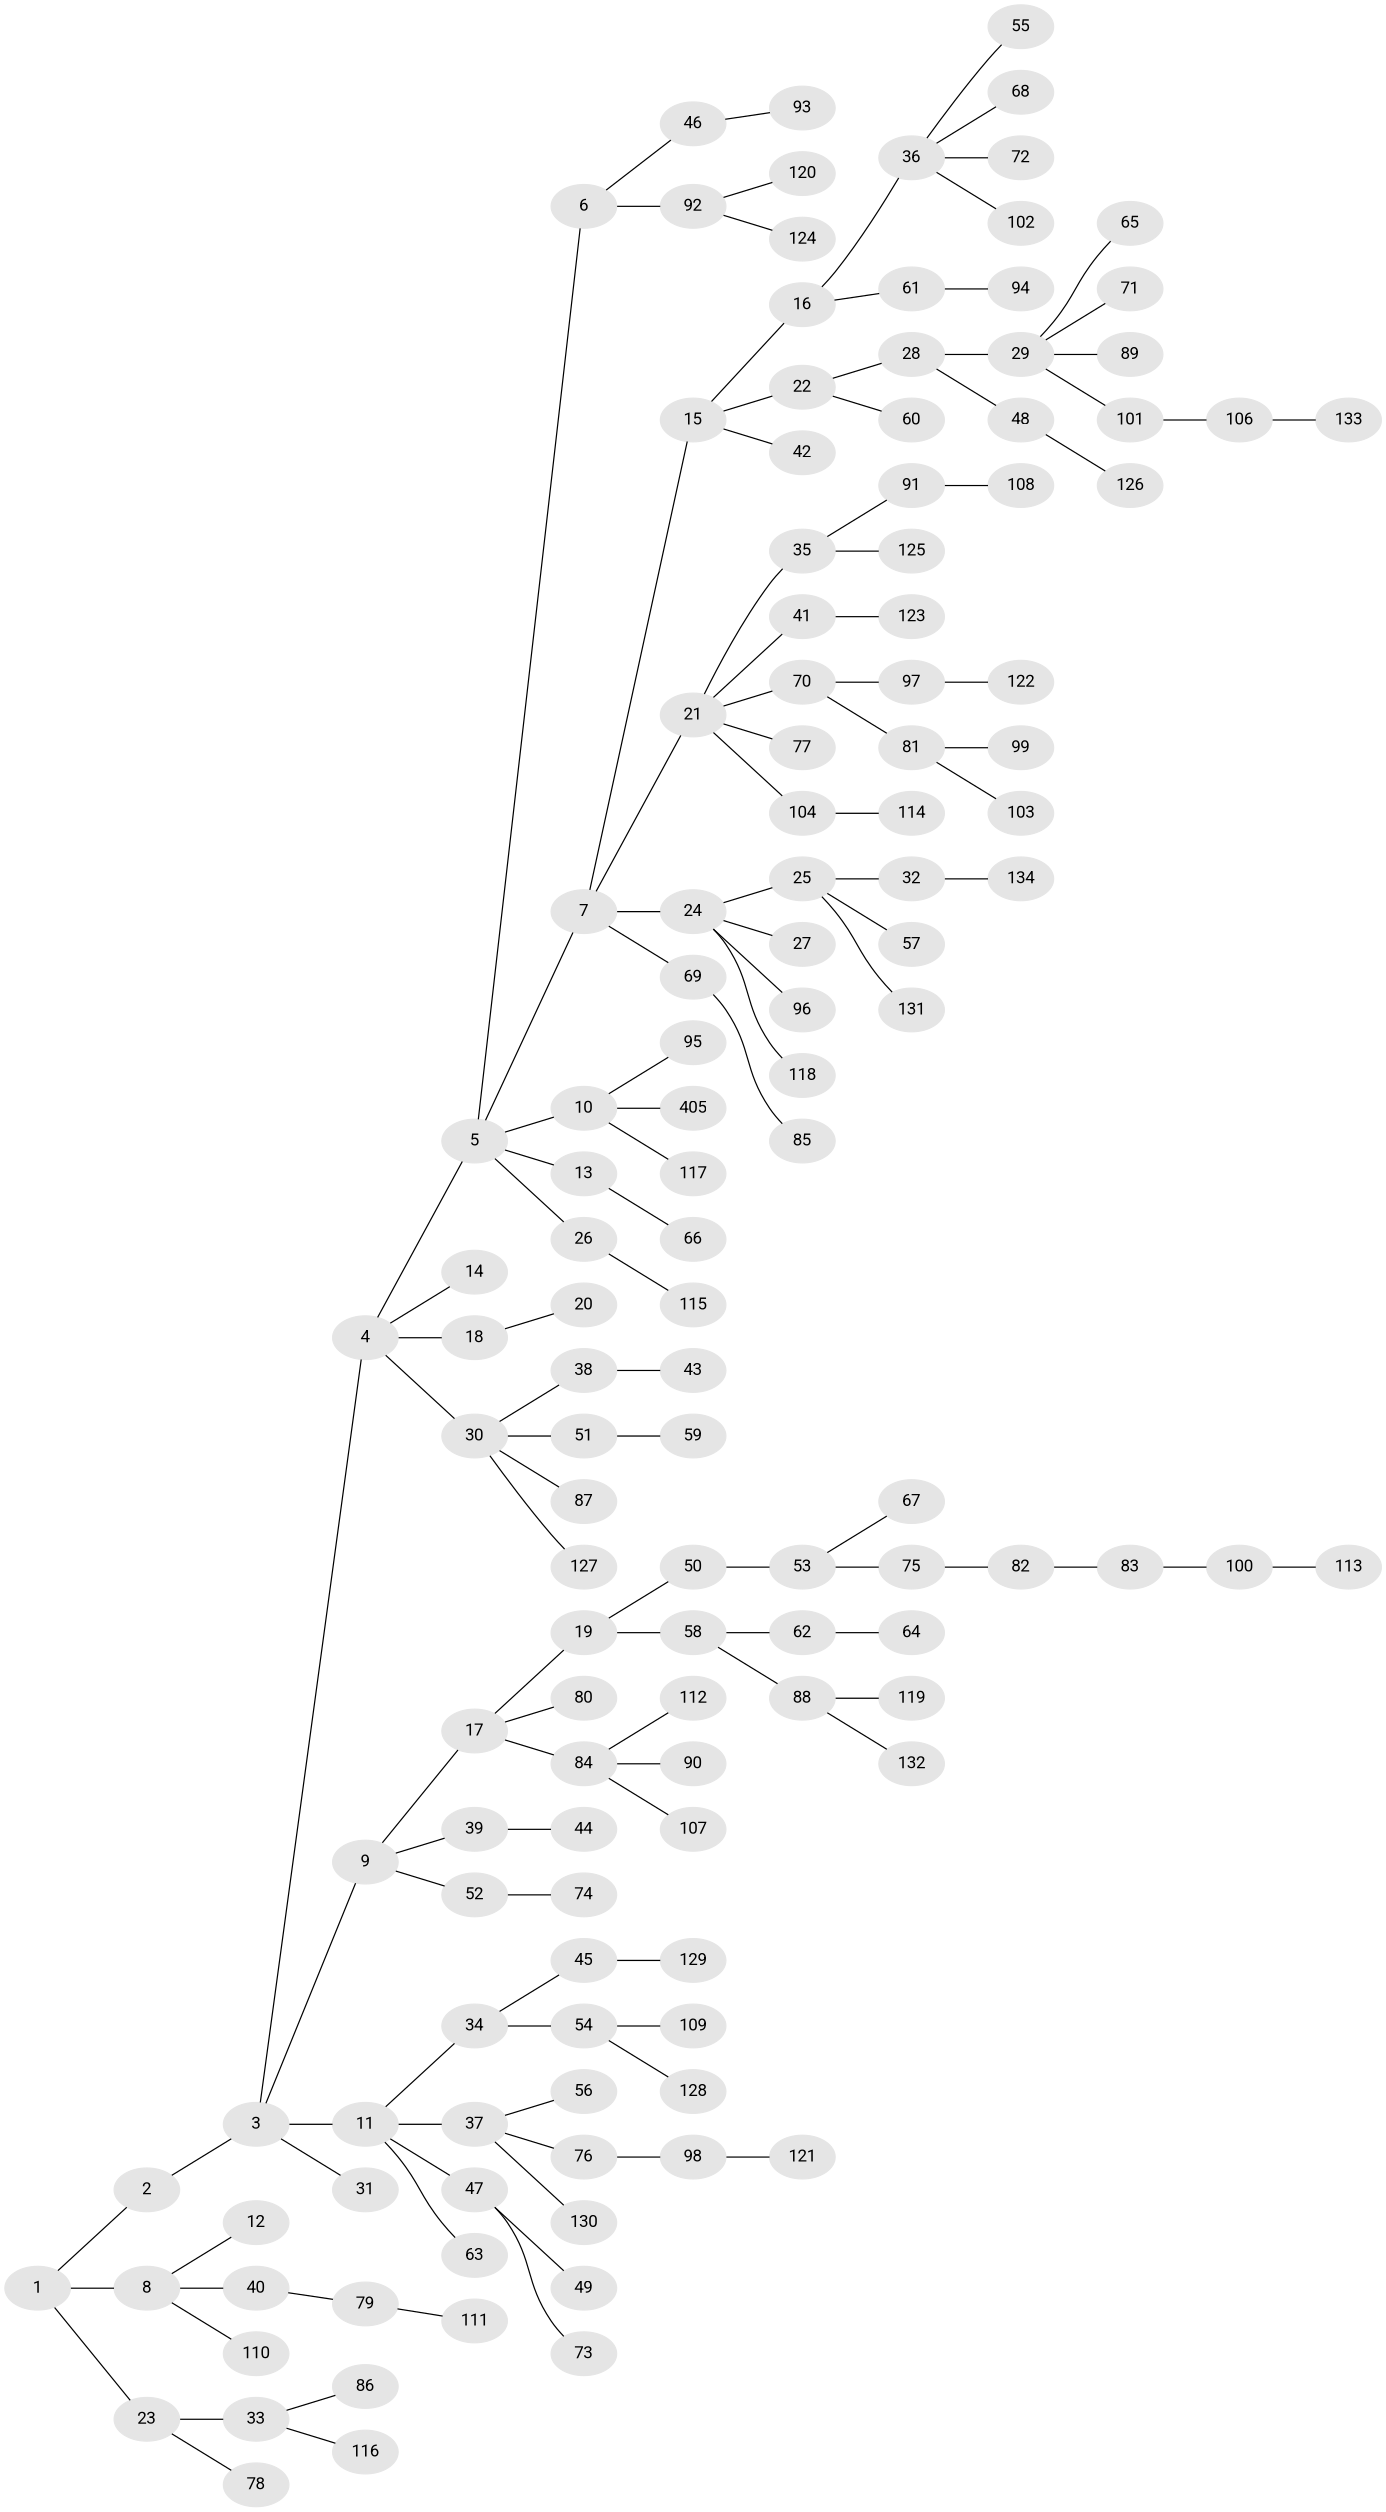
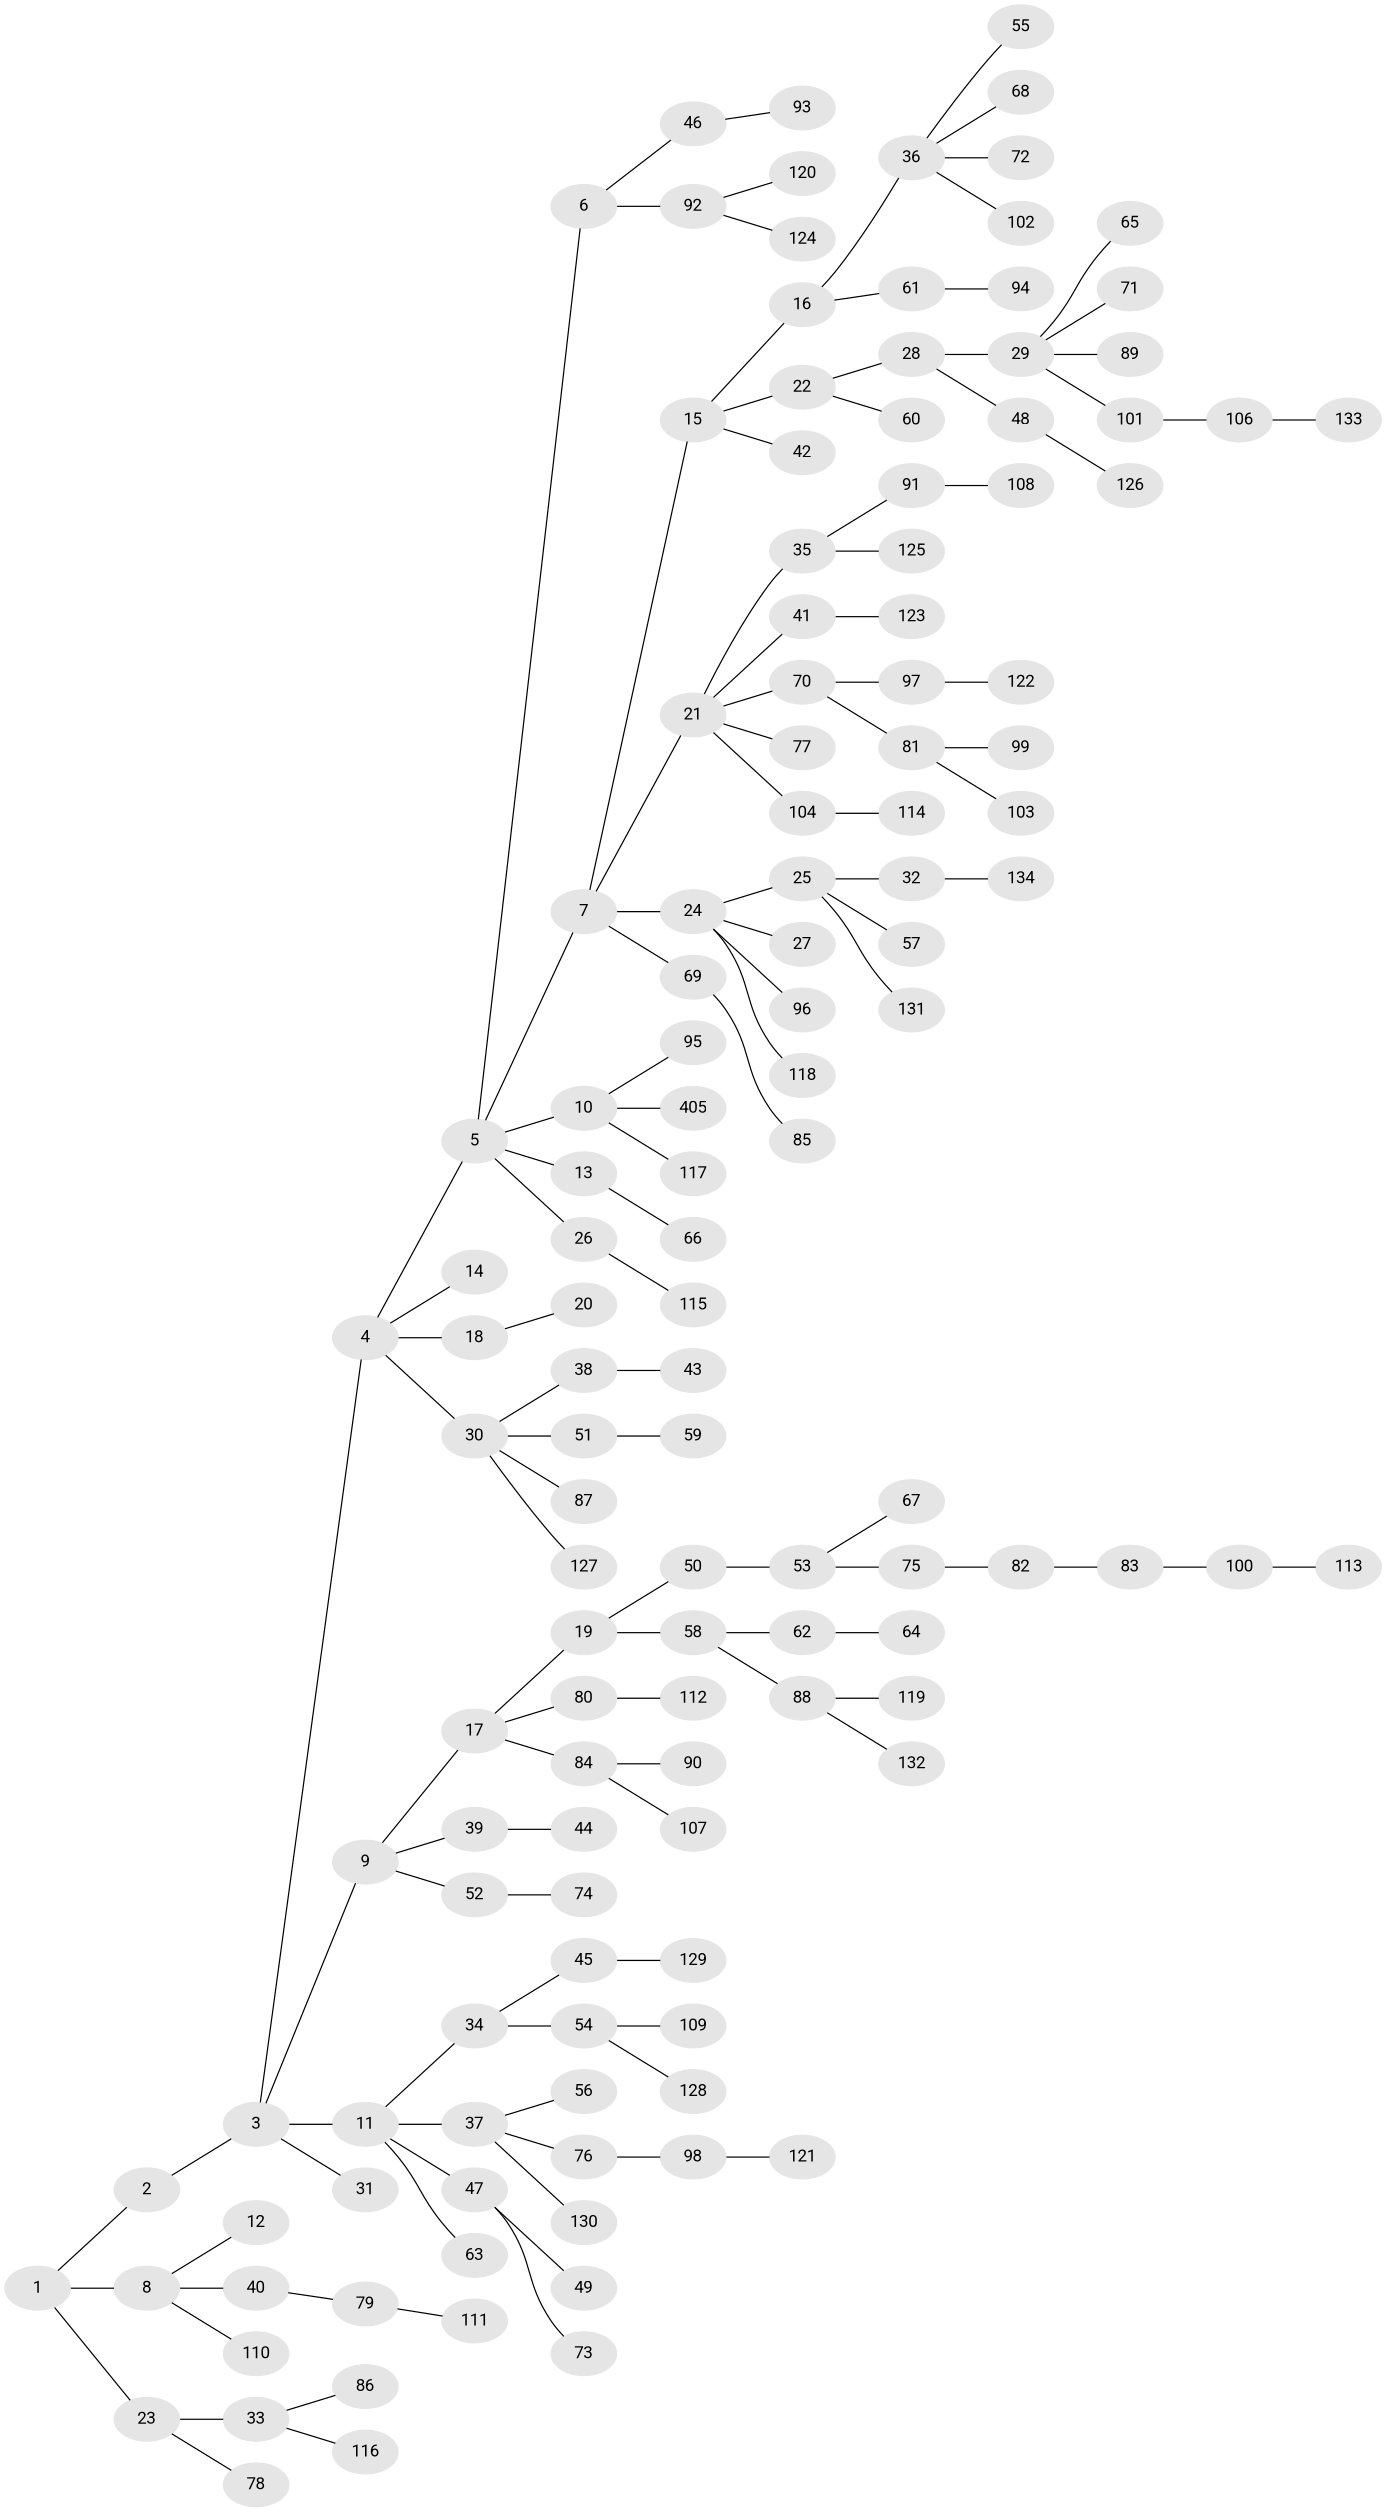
(639, 1731) -> (639, 1698)
